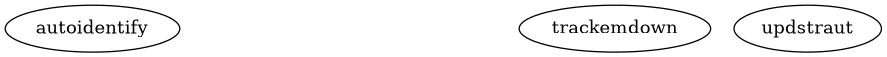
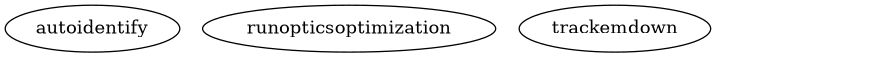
none -> (349, 29)
(808, 29) -> none
